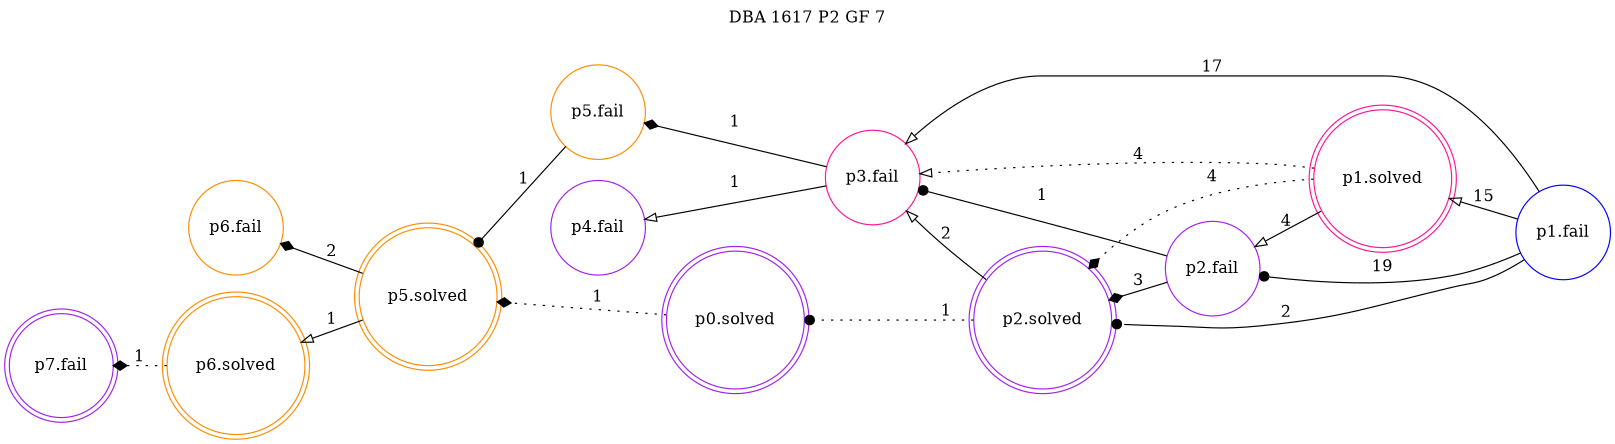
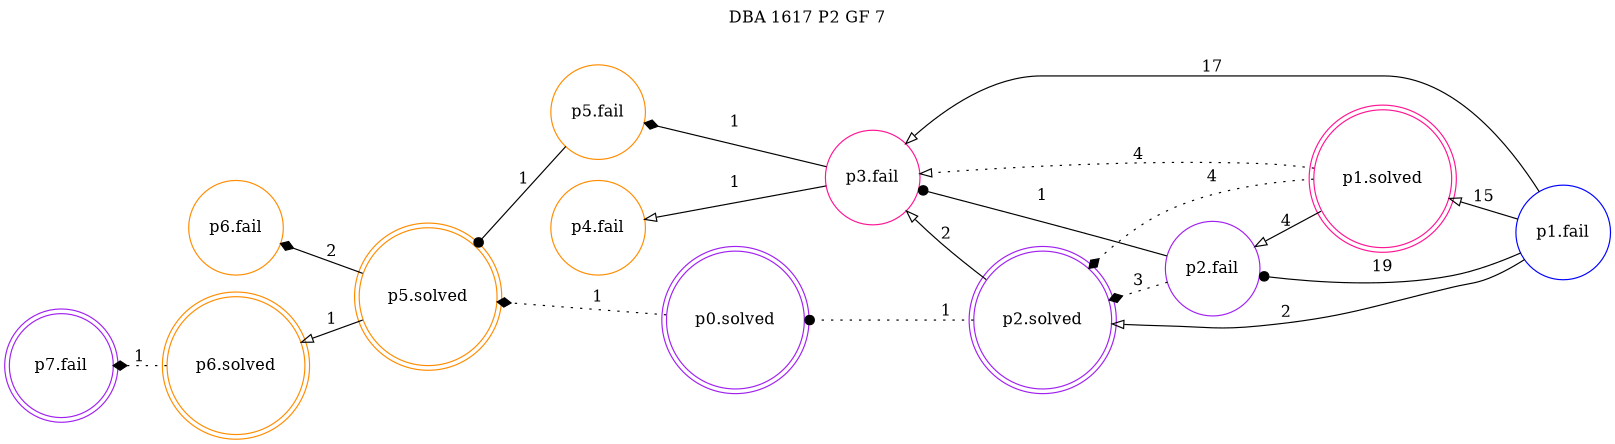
(598, 228) -> (598, 228)
(1145, 289) -> (1145, 289)
(1329, 317) -> (1329, 317)
